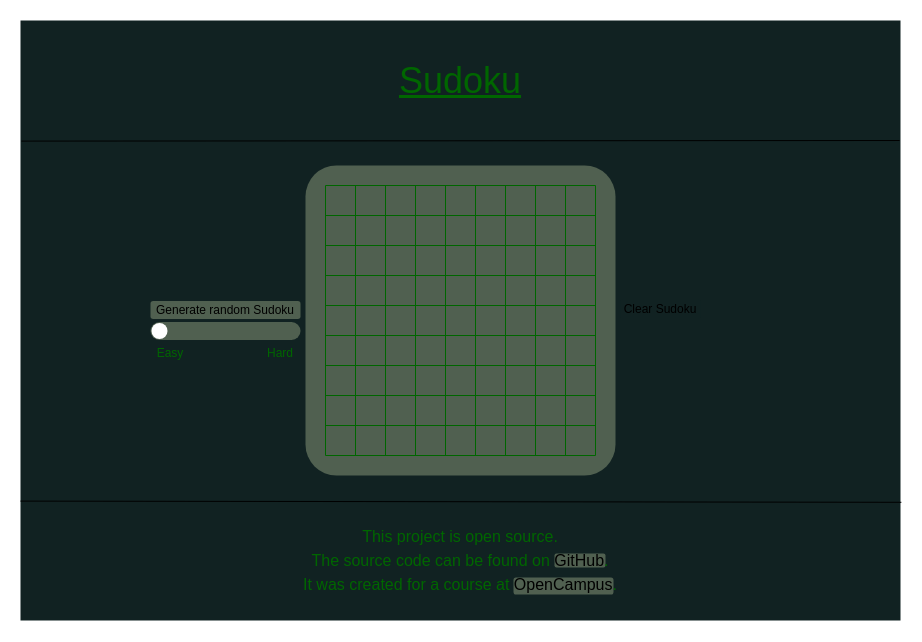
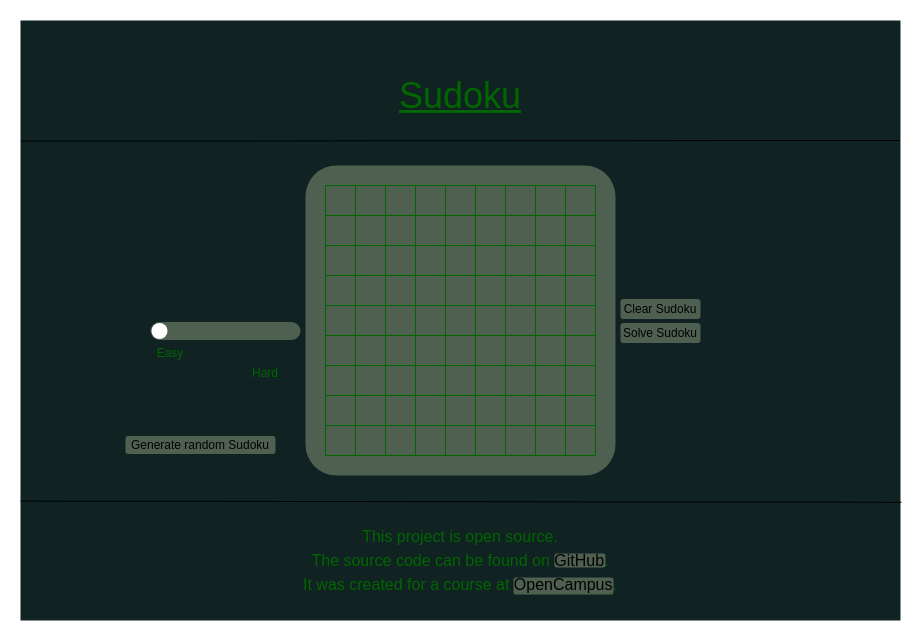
(461, 81) -> (461, 96)
(661, 309) -> (661, 309)
(226, 310) -> (201, 445)
none -> (661, 333)
(281, 353) -> (266, 373)
